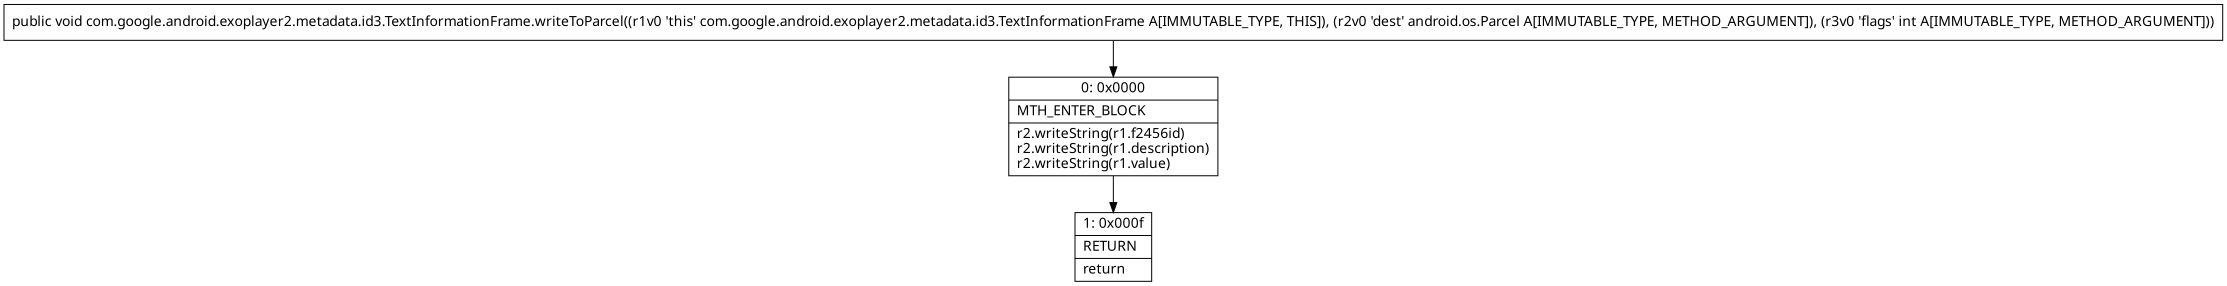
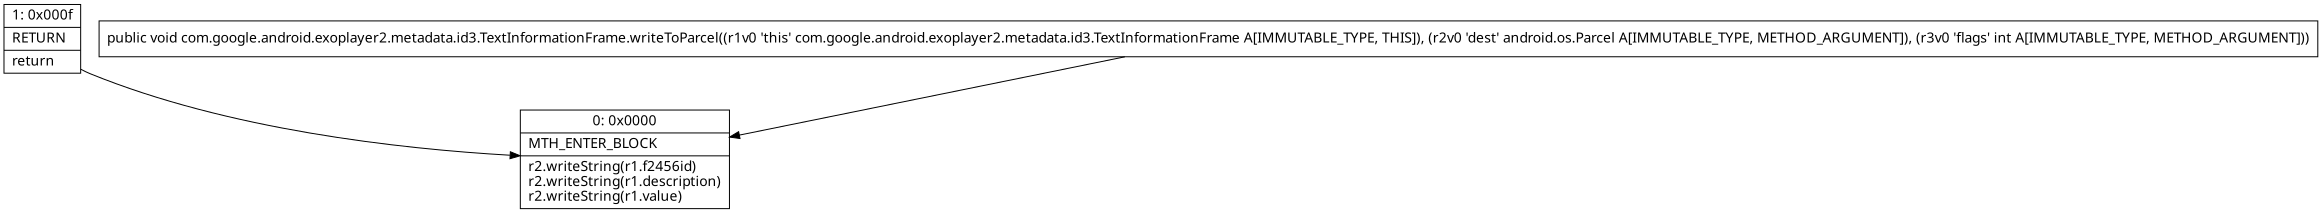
(1113, 189) -> (292, 130)
